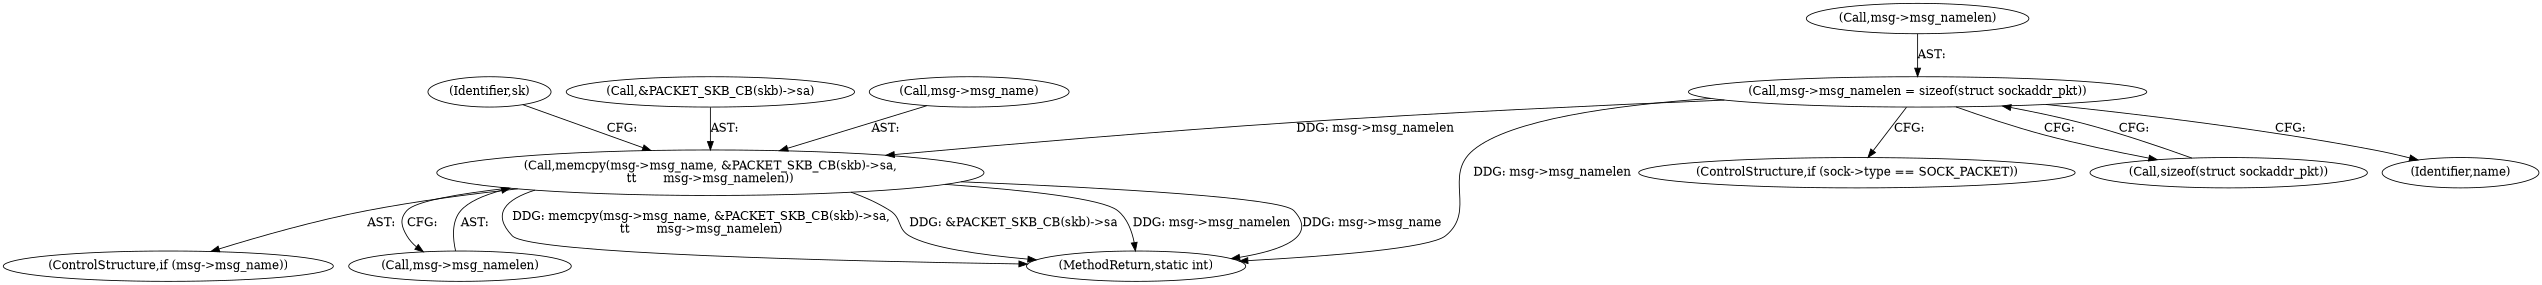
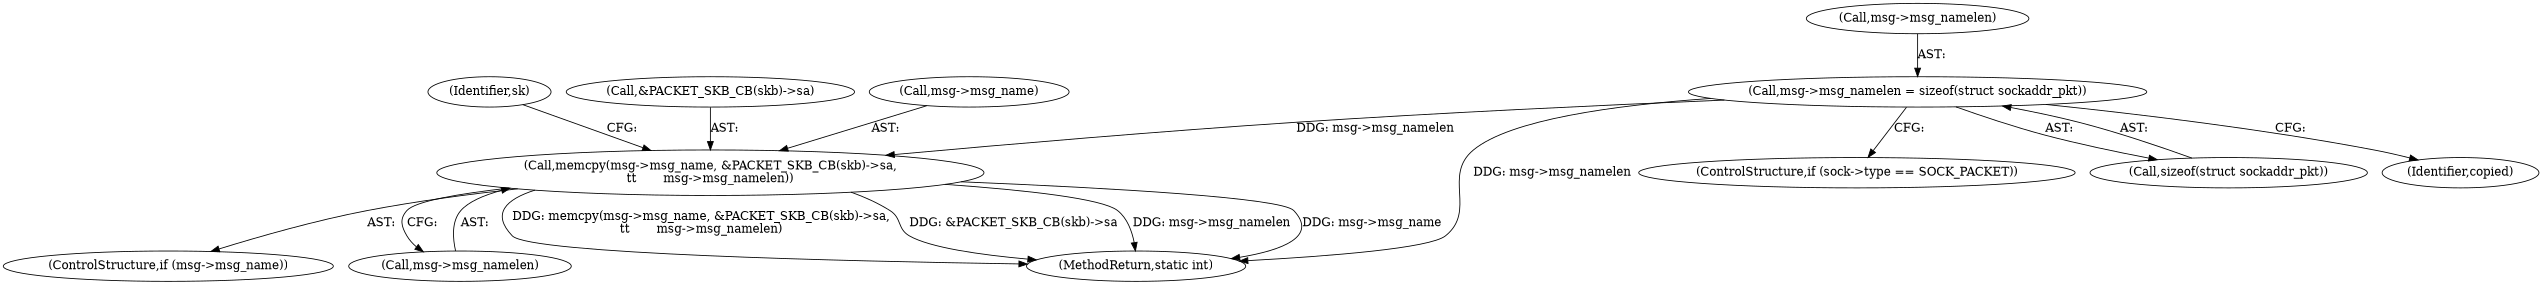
(2061, 129) -> (2061, 129)
(2136, 129) -> (2136, 129)
(2461, 173) -> (2461, 173)
